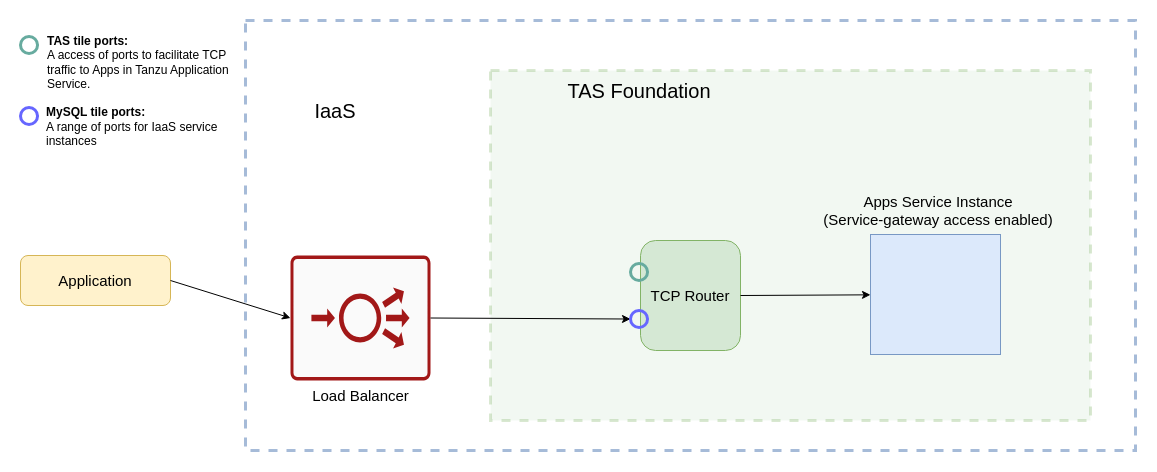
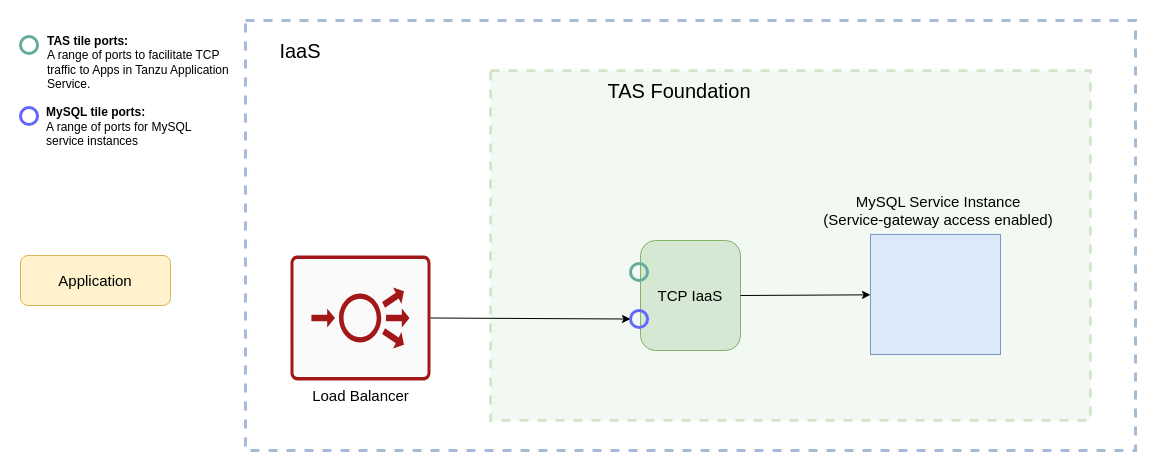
(147, 56) -> (147, 56)
(639, 91) -> (679, 91)
(336, 111) -> (301, 51)
(134, 120) -> (134, 120)
(939, 211) -> (939, 211)
(691, 296) -> (691, 296)
(227, 298) -> none
